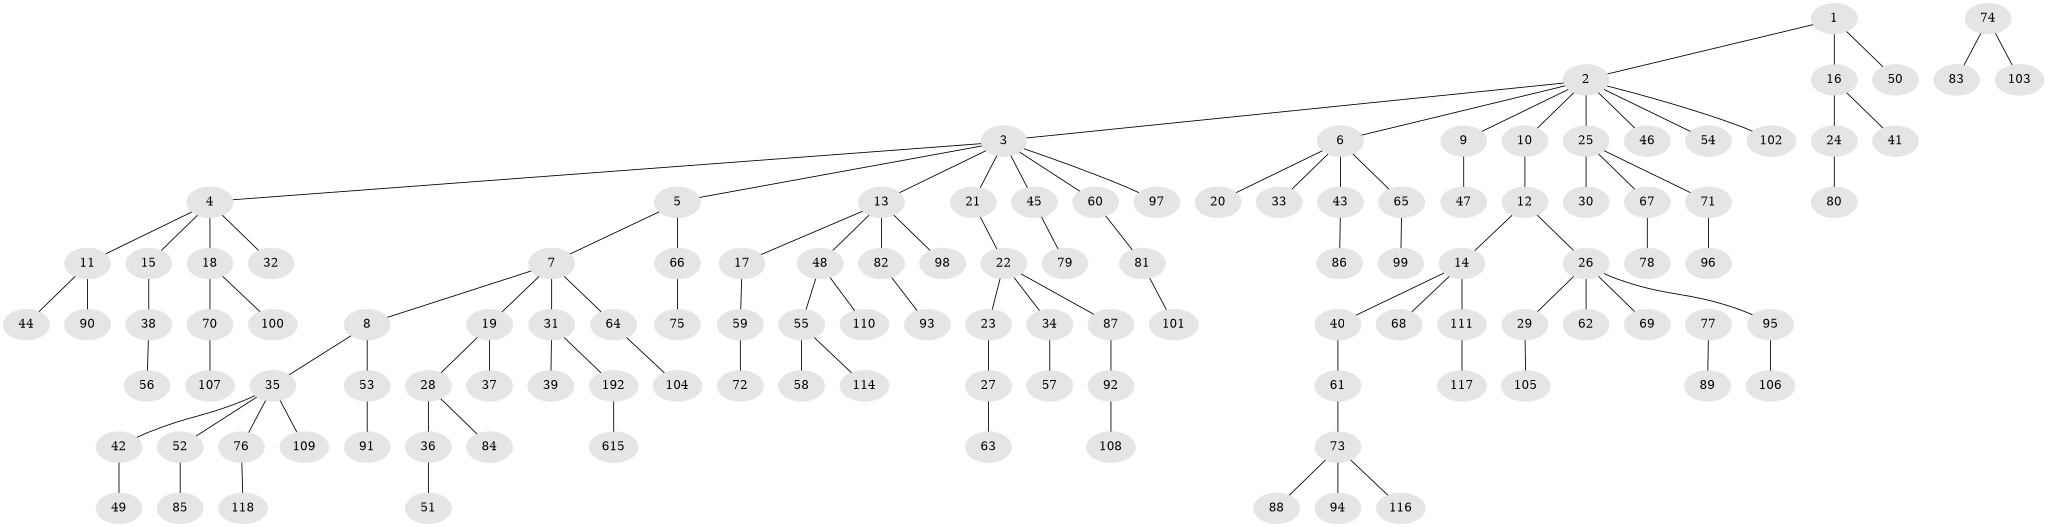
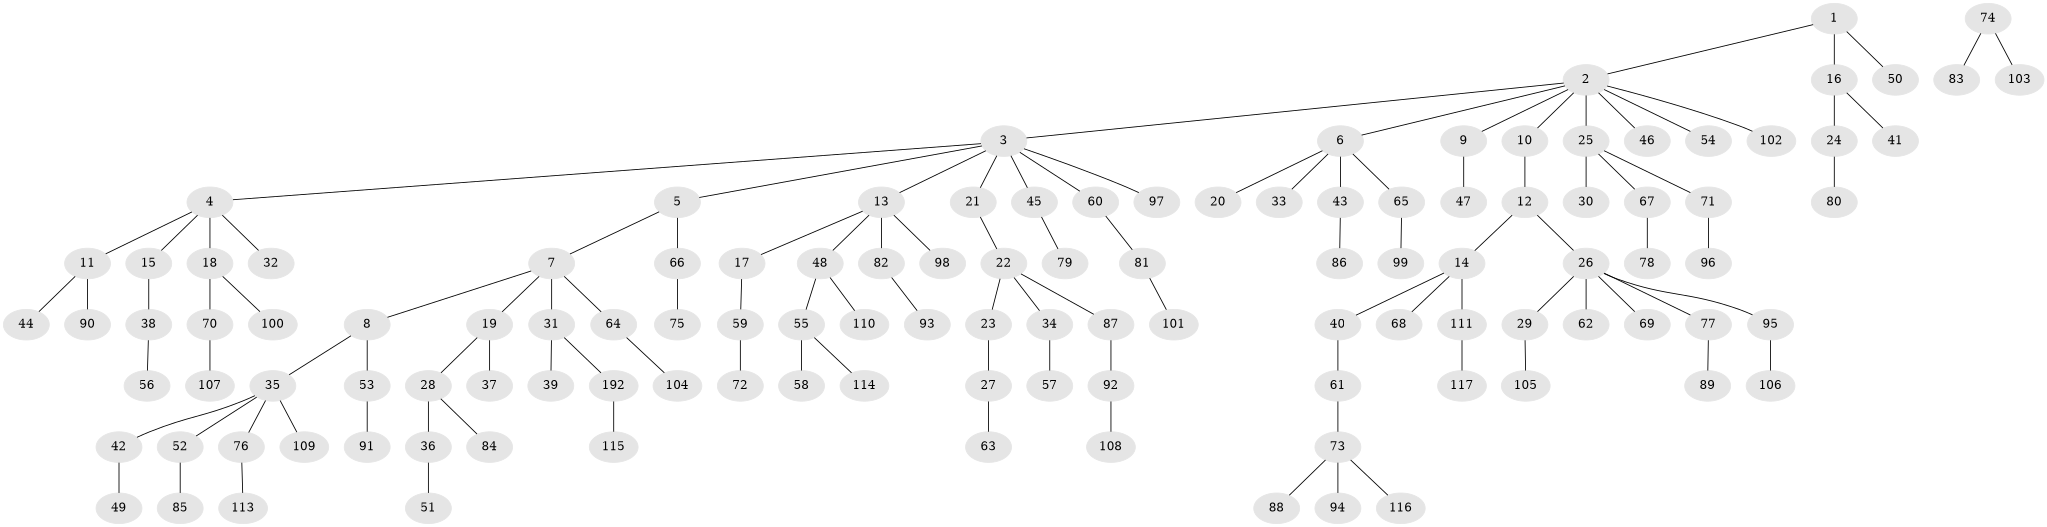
none -> (1647, 294)
(614, 447) -> (614, 447)
(243, 508) -> (243, 508)
